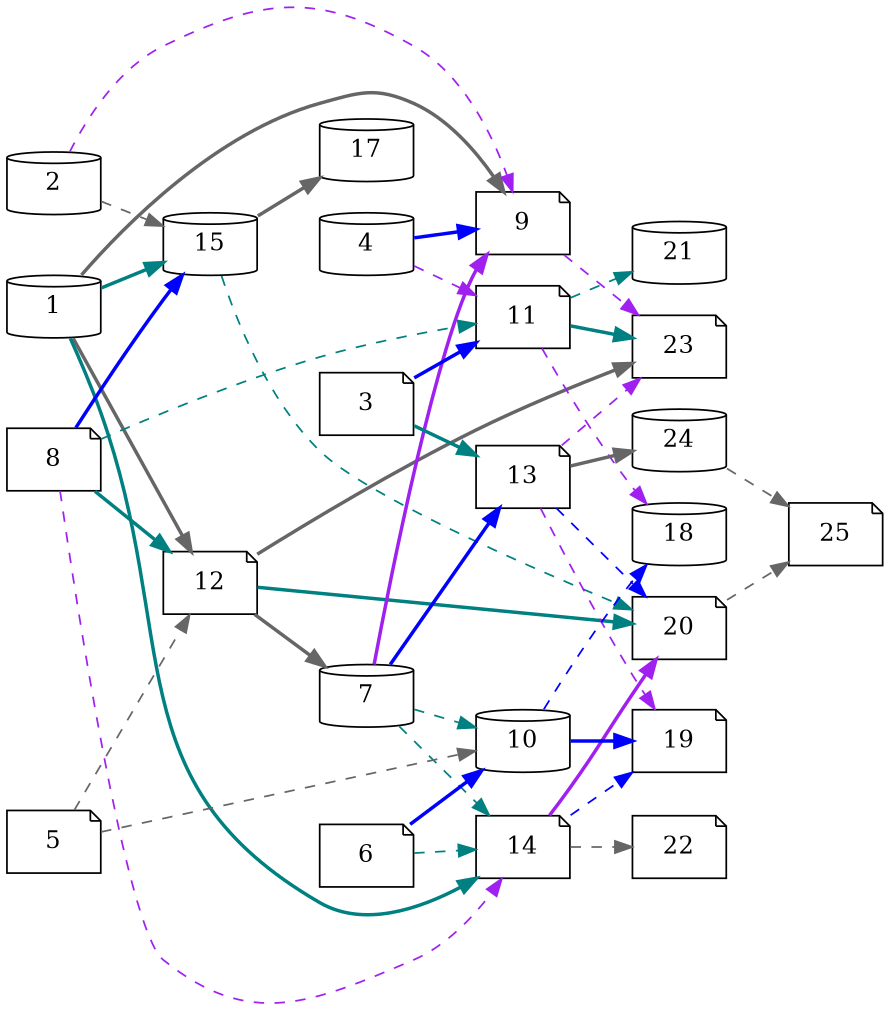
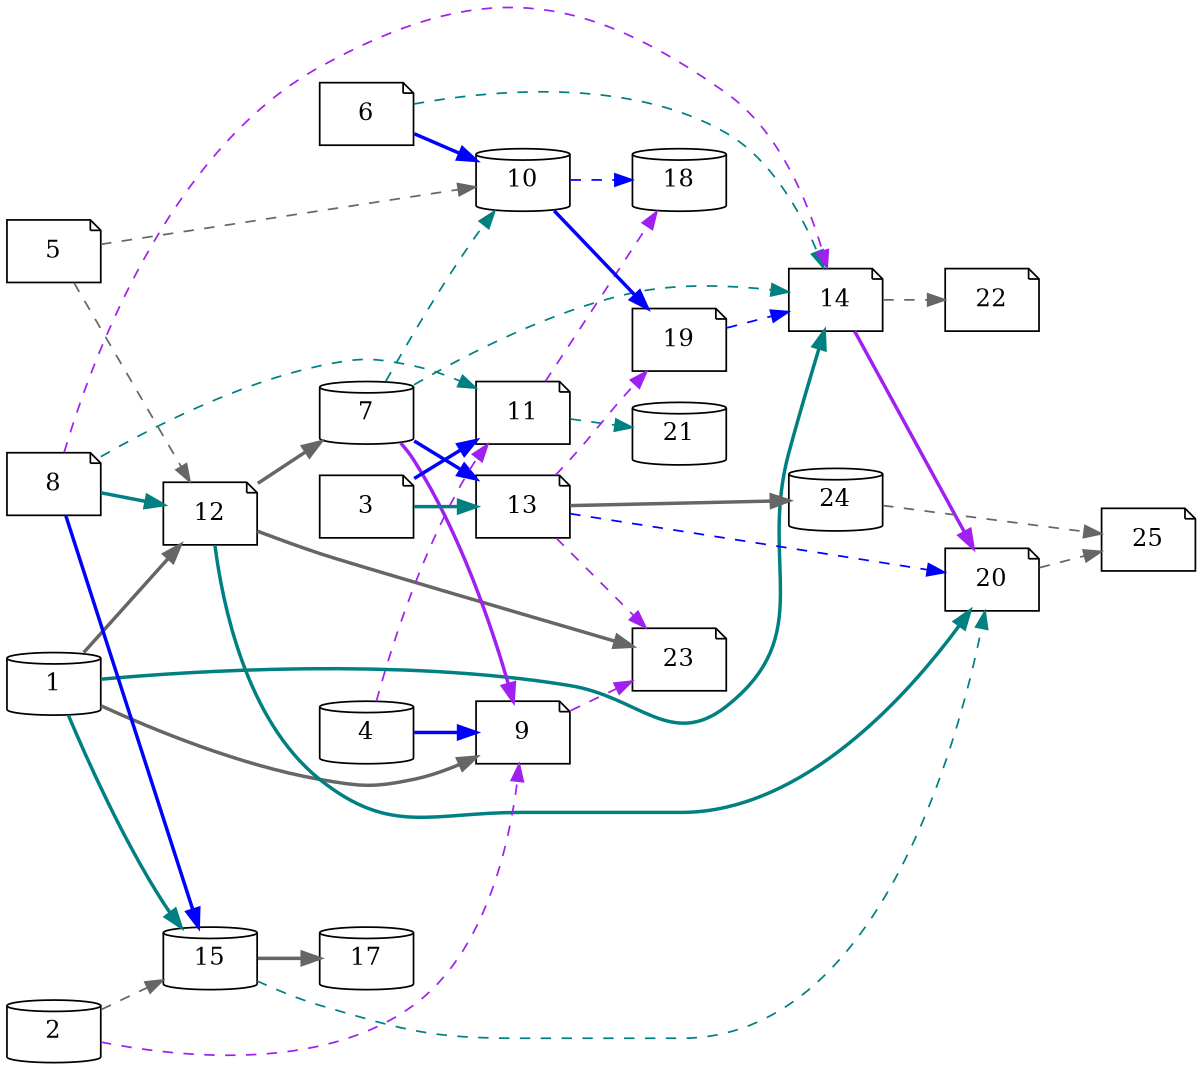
(593, 330) -> none
(594, 799) -> (749, 322)
